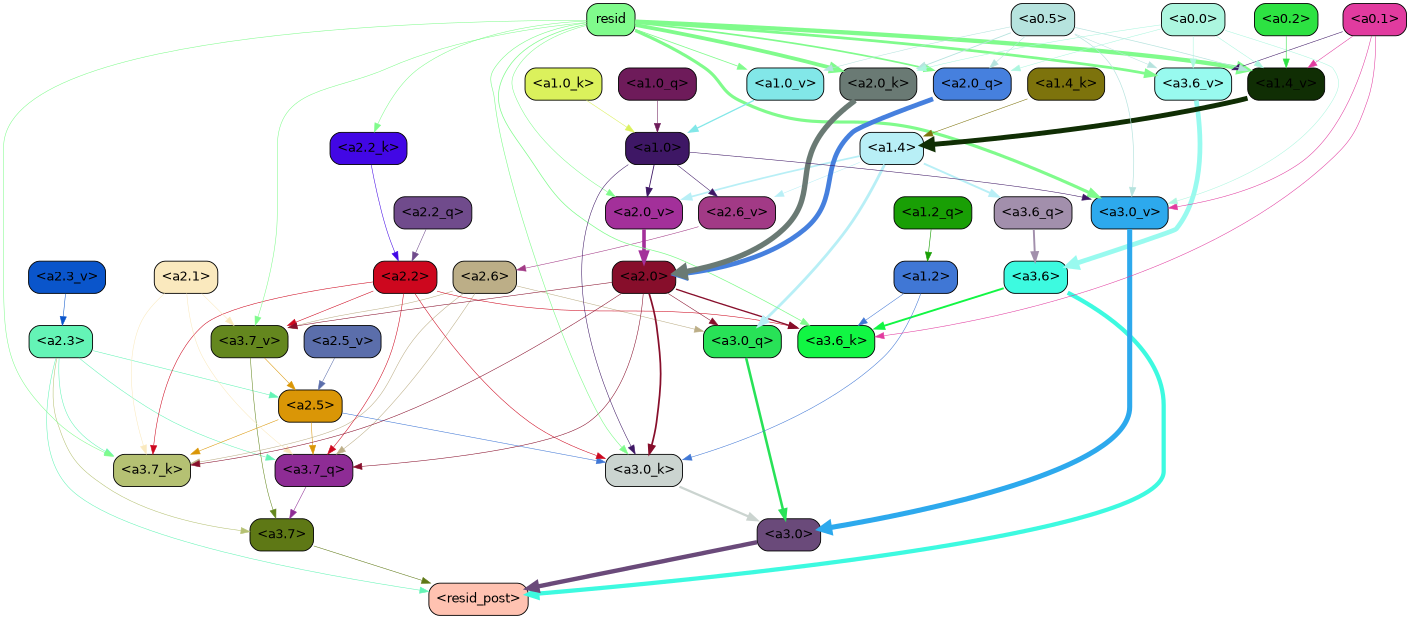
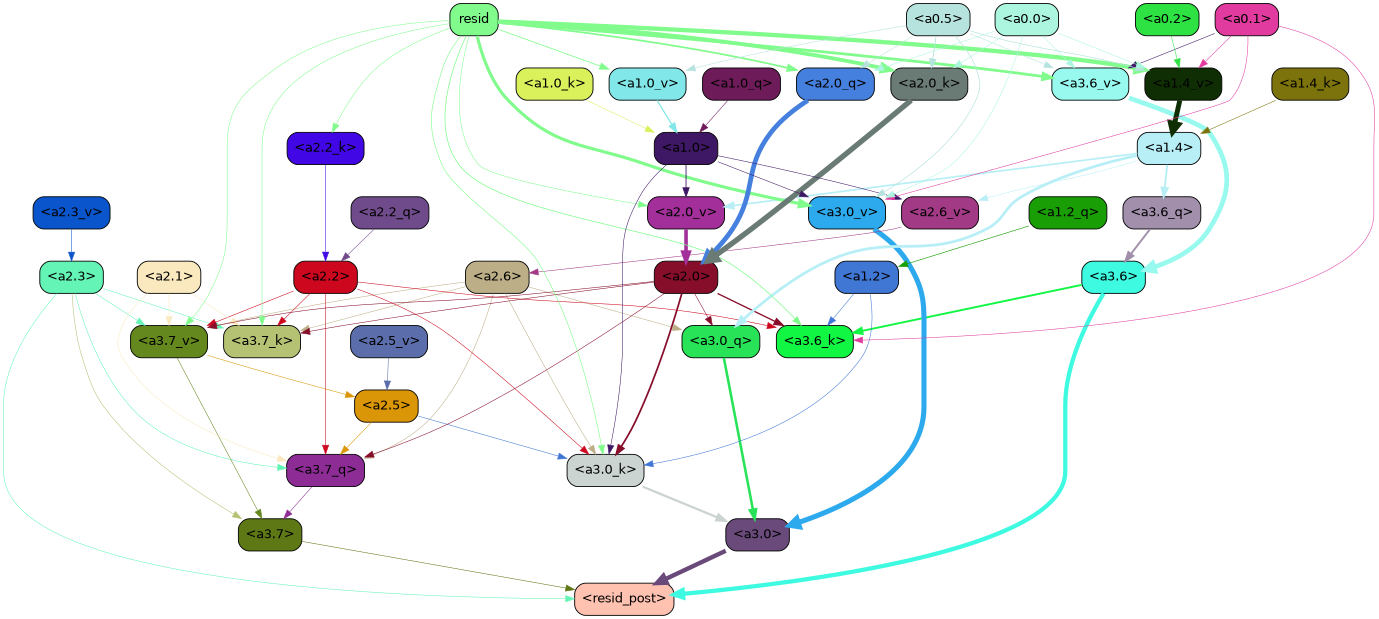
none -> (543, 363)
(181, 373) -> (116, 307)
(239, 435) -> none
